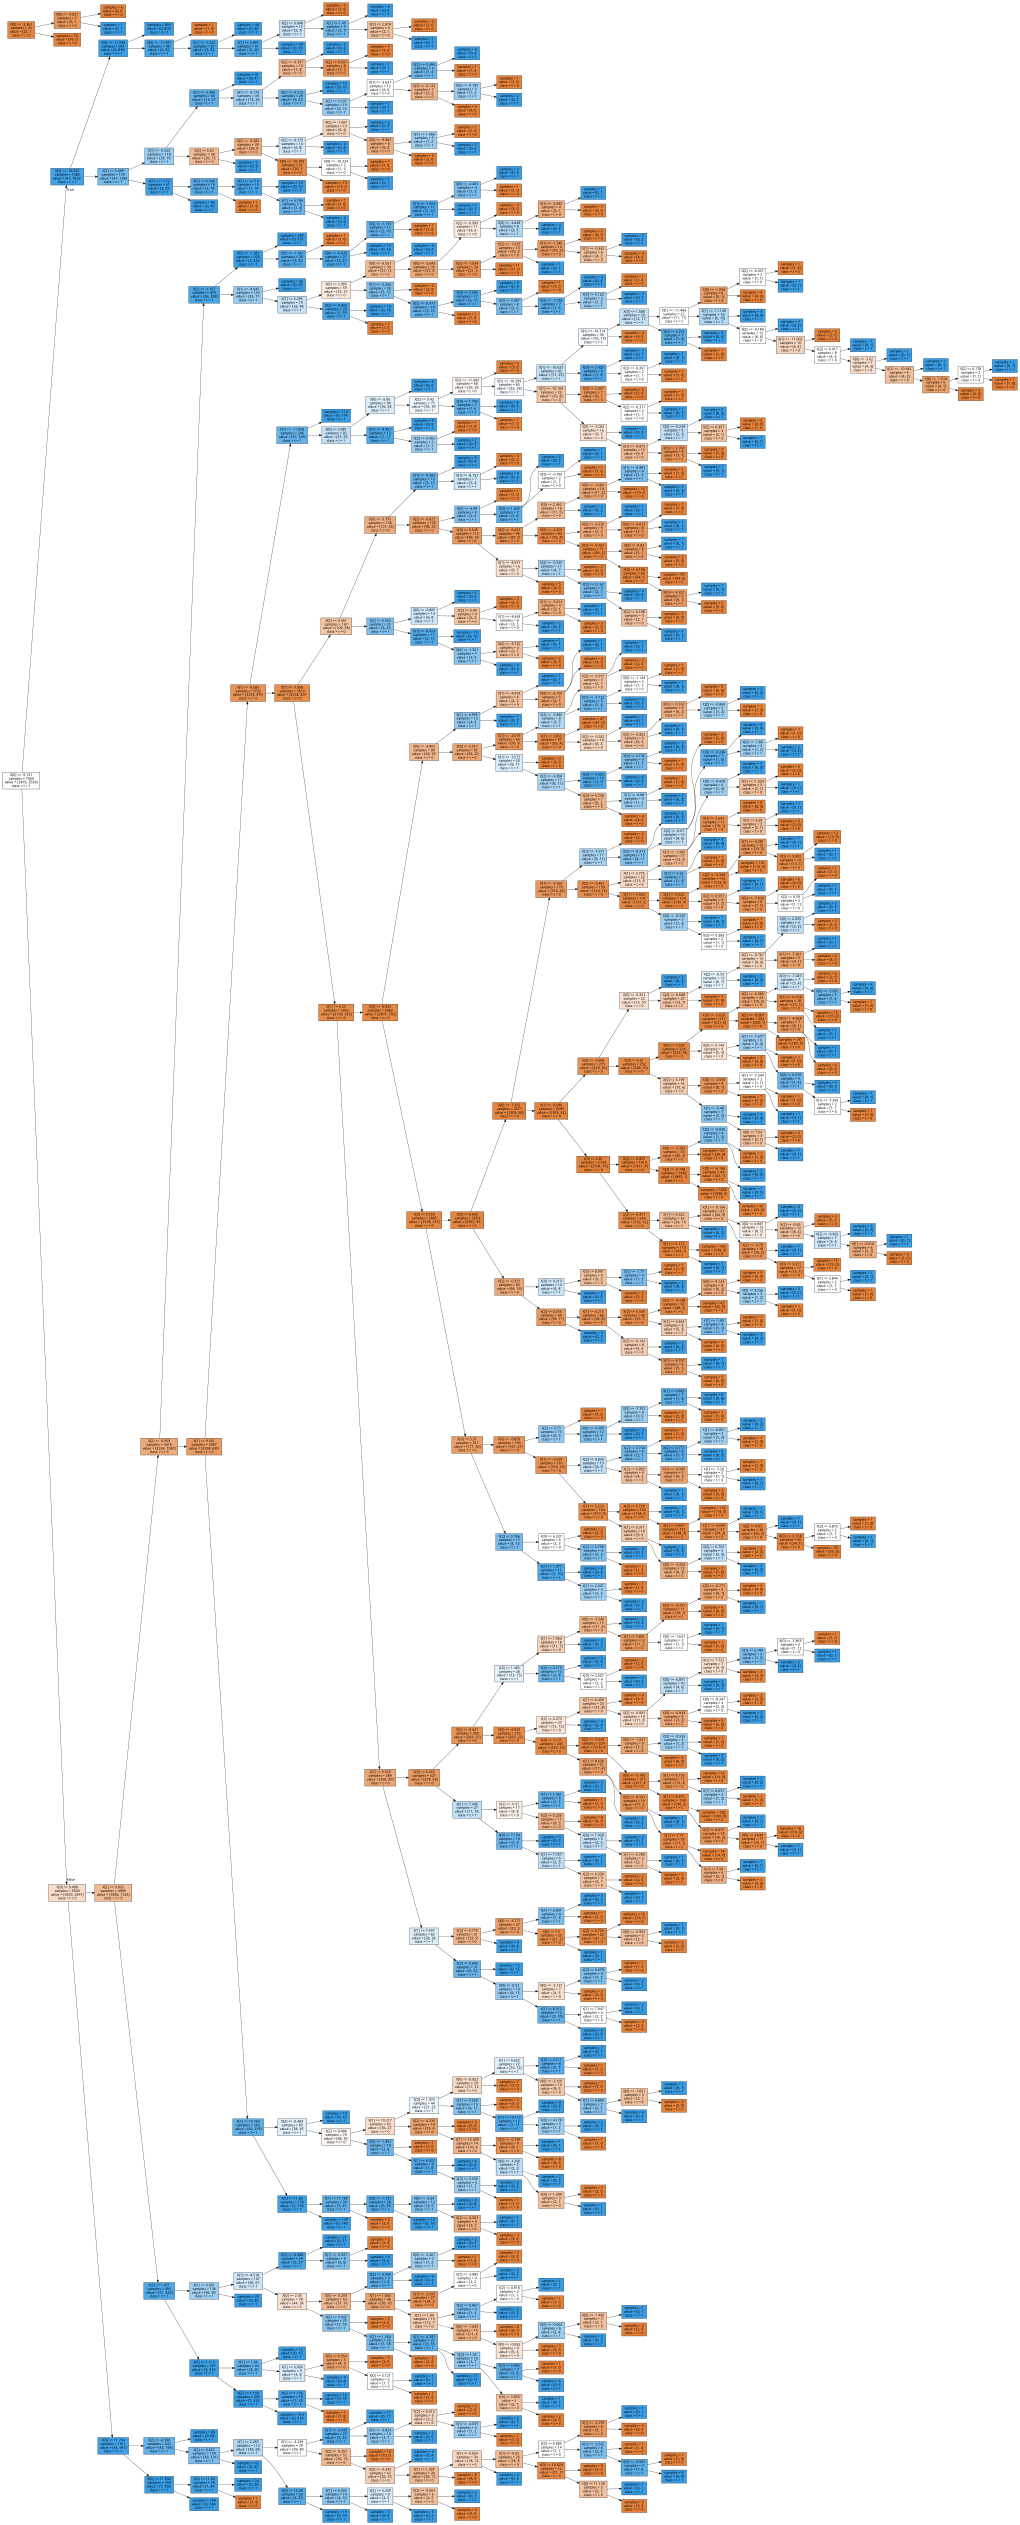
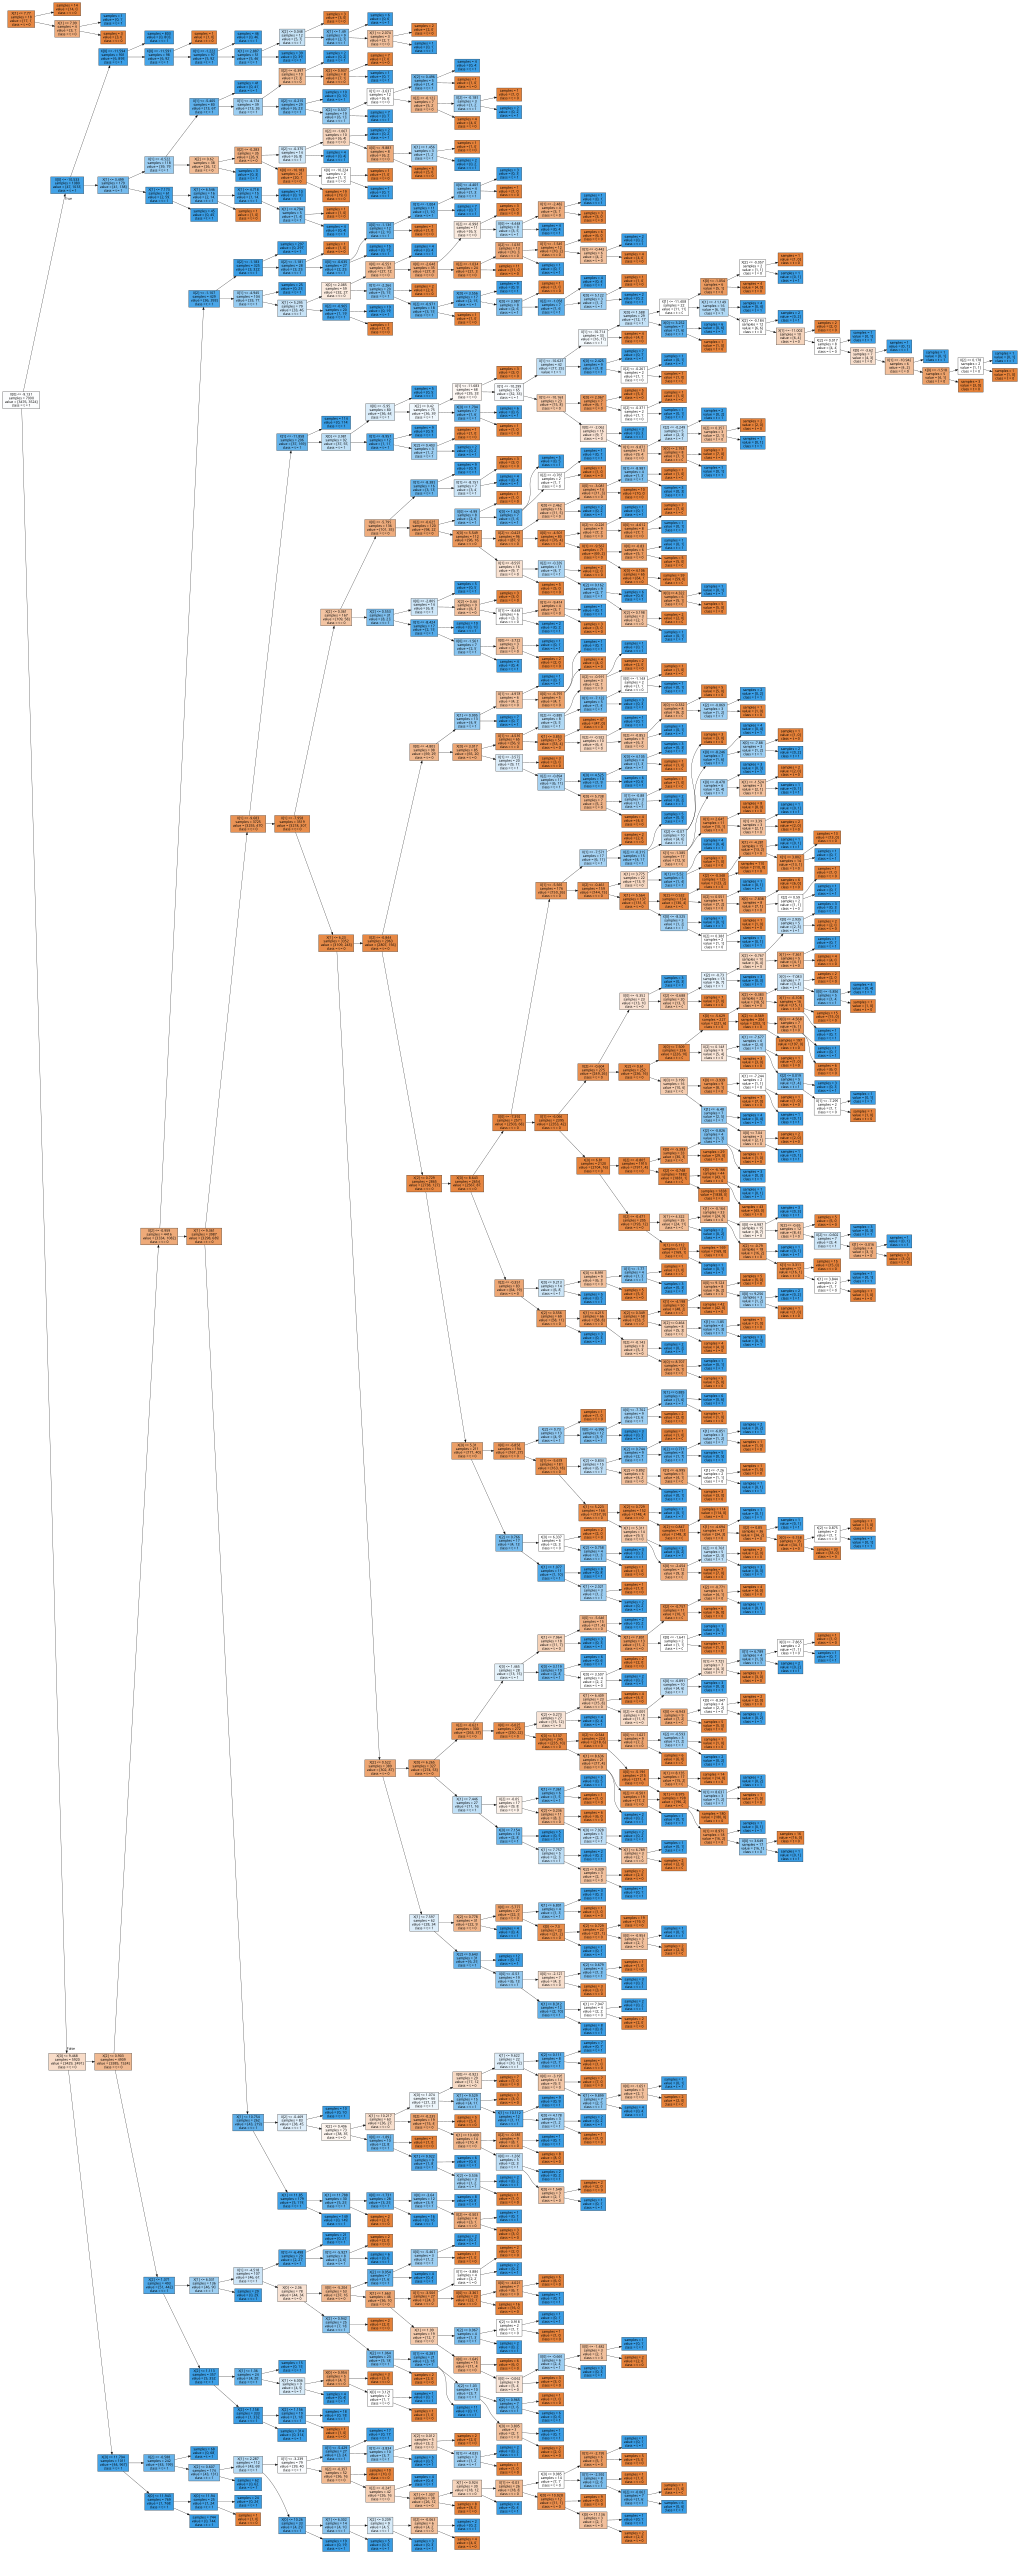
(551, 373) -> (551, 367)
(654, 1821) -> (652, 1799)
(753, 1841) -> (753, 1847)
none -> (444, 2299)
